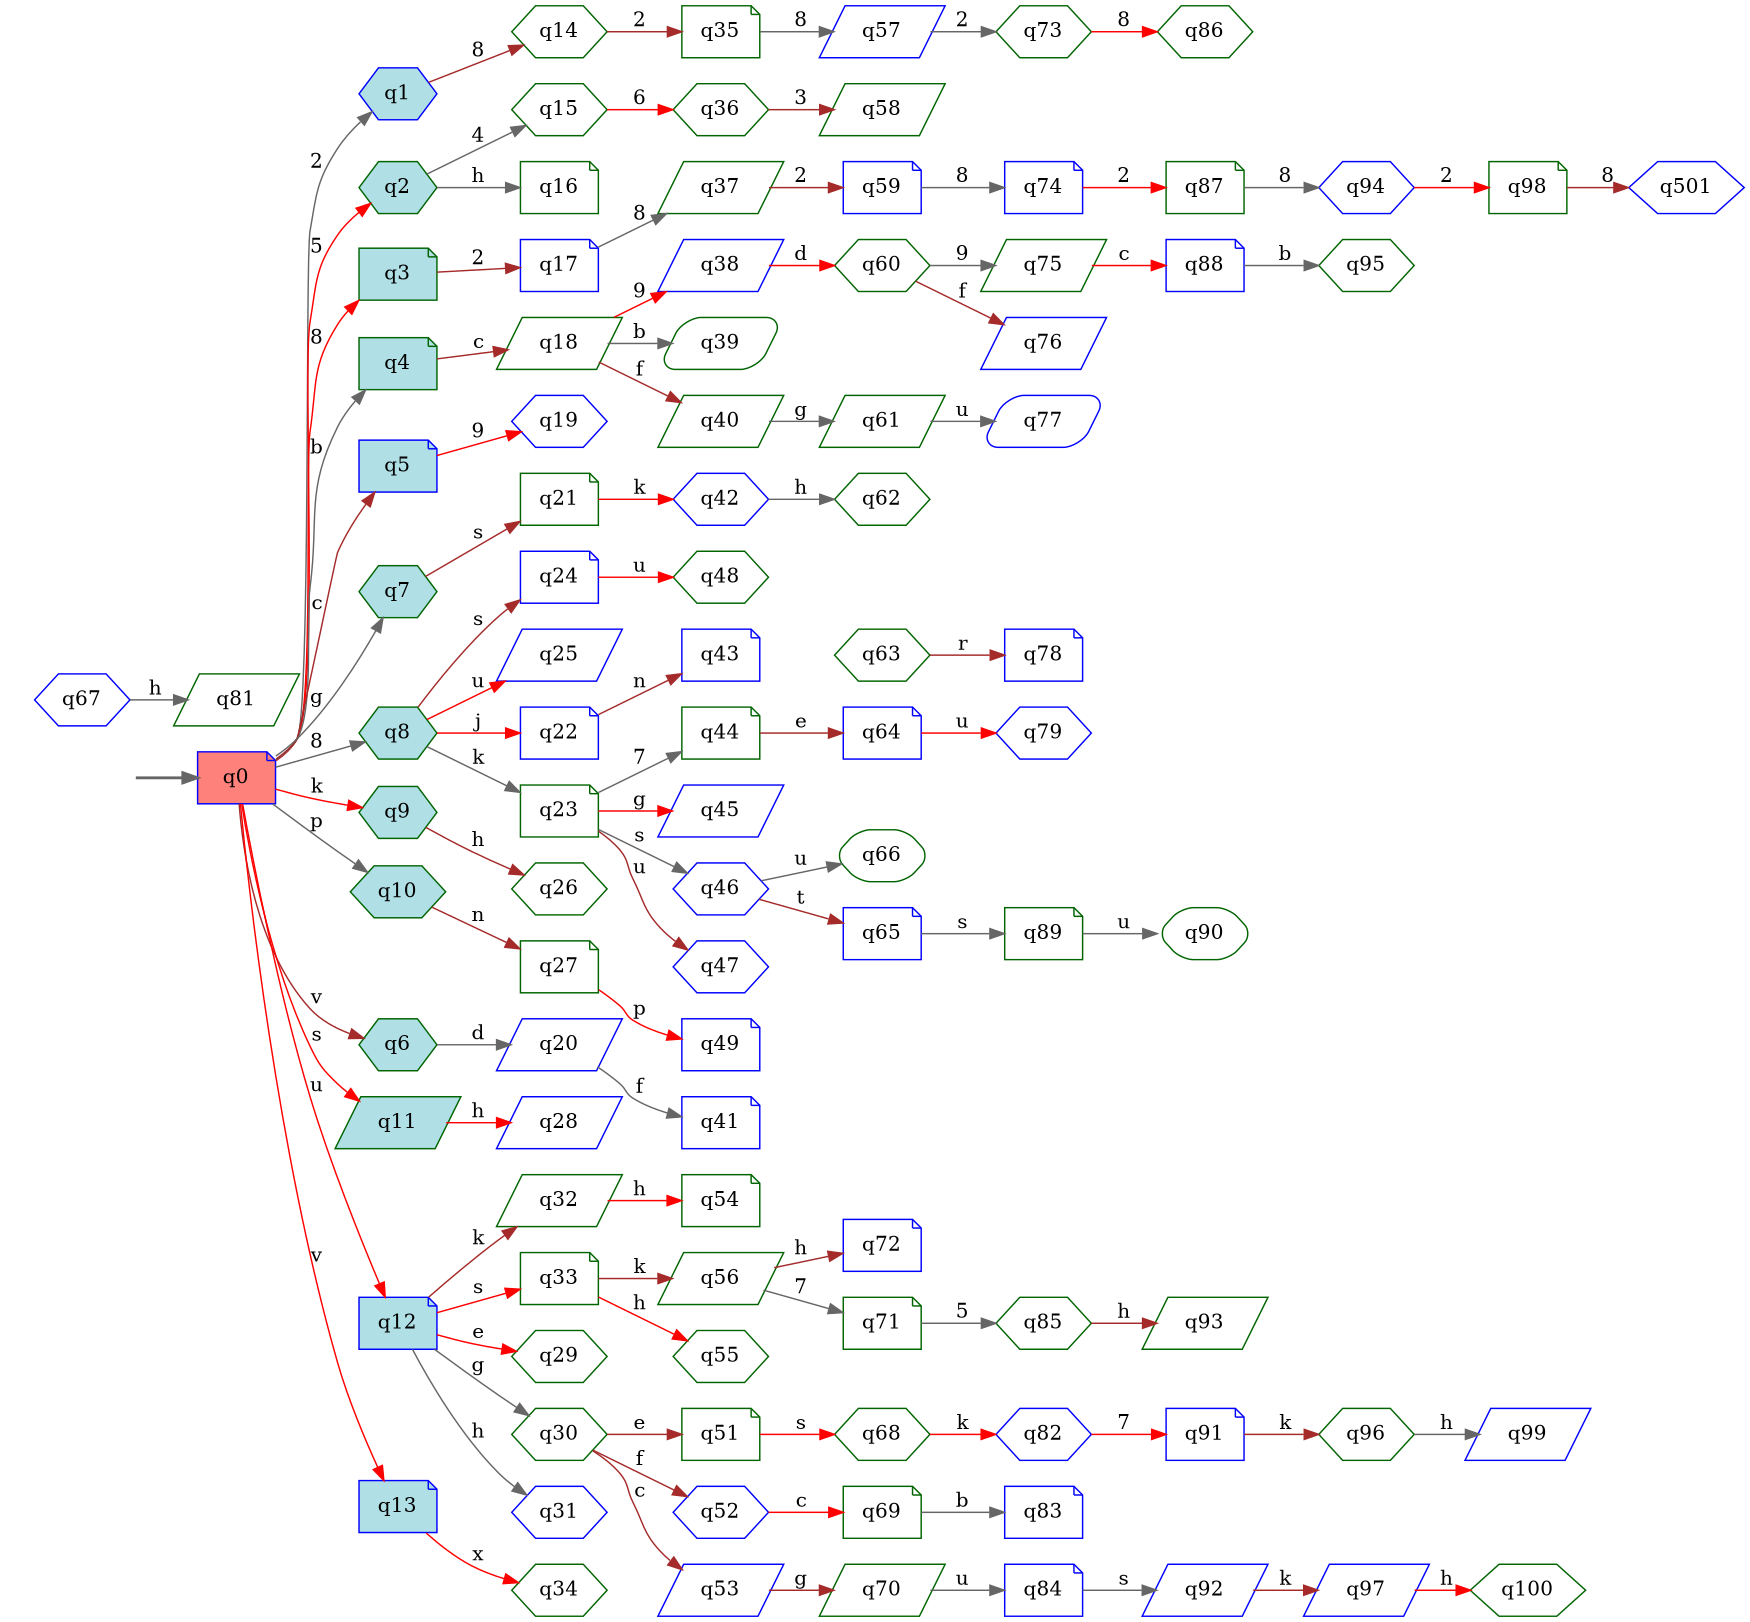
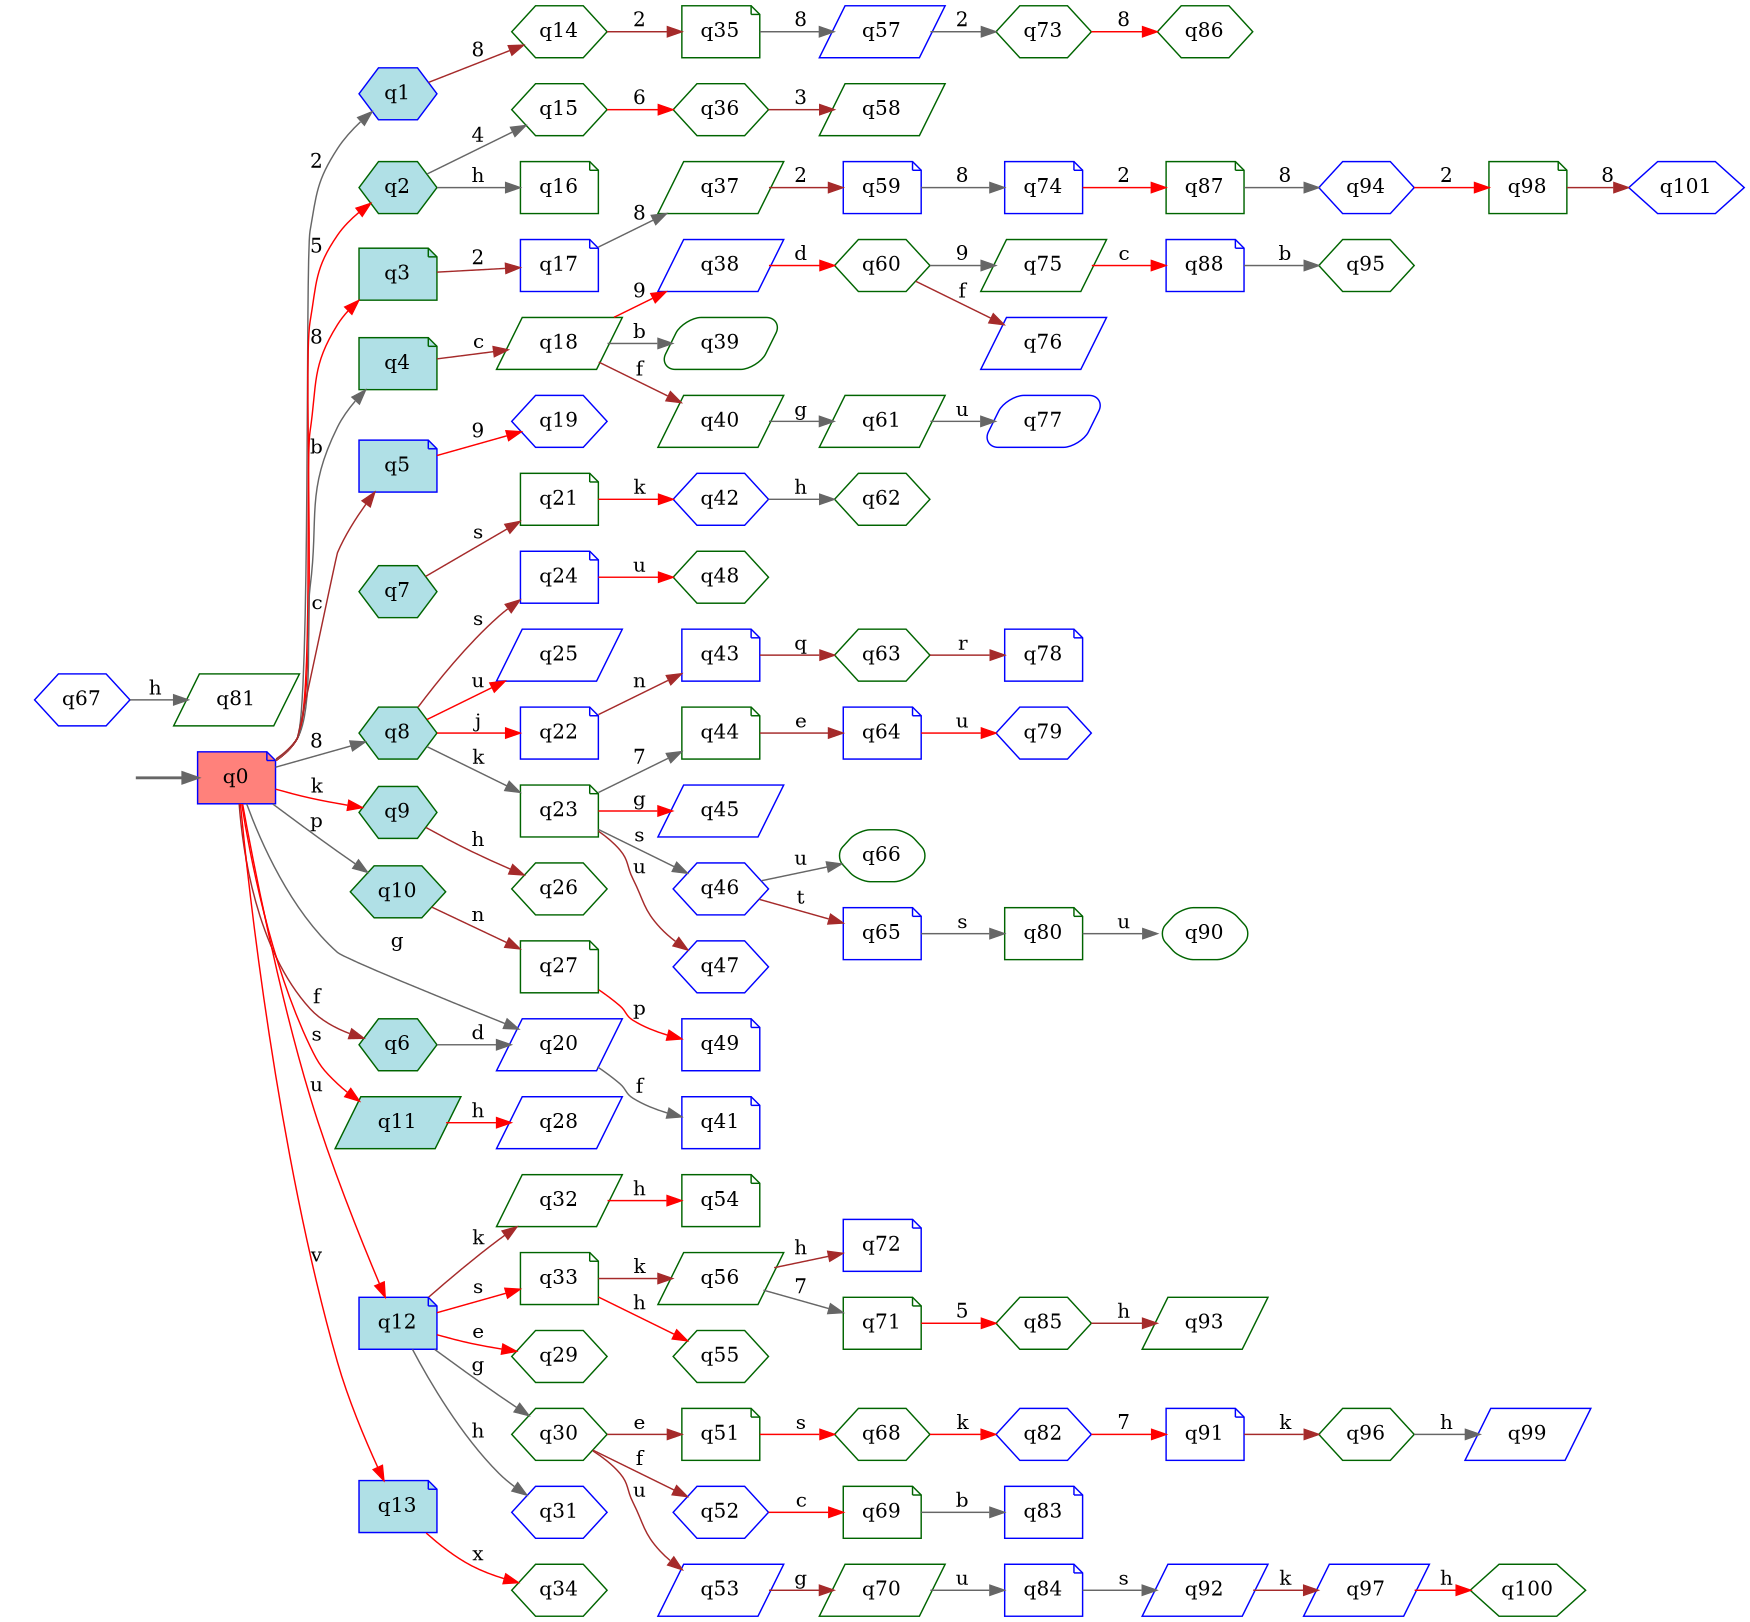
(1686, 188) -> (1686, 188)
none -> (790, 655)
(332, 698) -> (340, 954)
(1044, 934) -> (1044, 934)
(317, 998) -> (317, 998)
(951, 1323) -> (951, 1323)
(640, 1491) -> (640, 1491)
